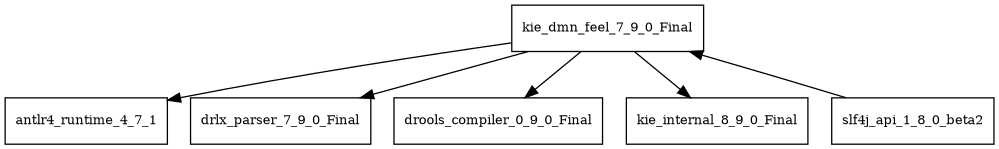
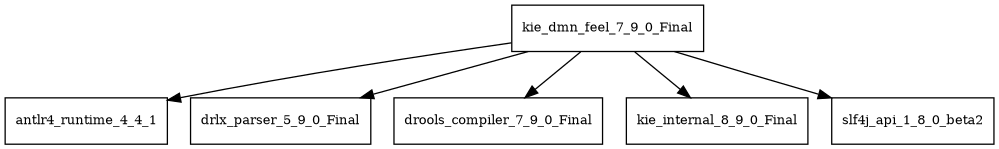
(774, 76) -> (746, 73)
(86, 121) -> (86, 121)
(281, 121) -> (281, 121)
(498, 121) -> (498, 121)
